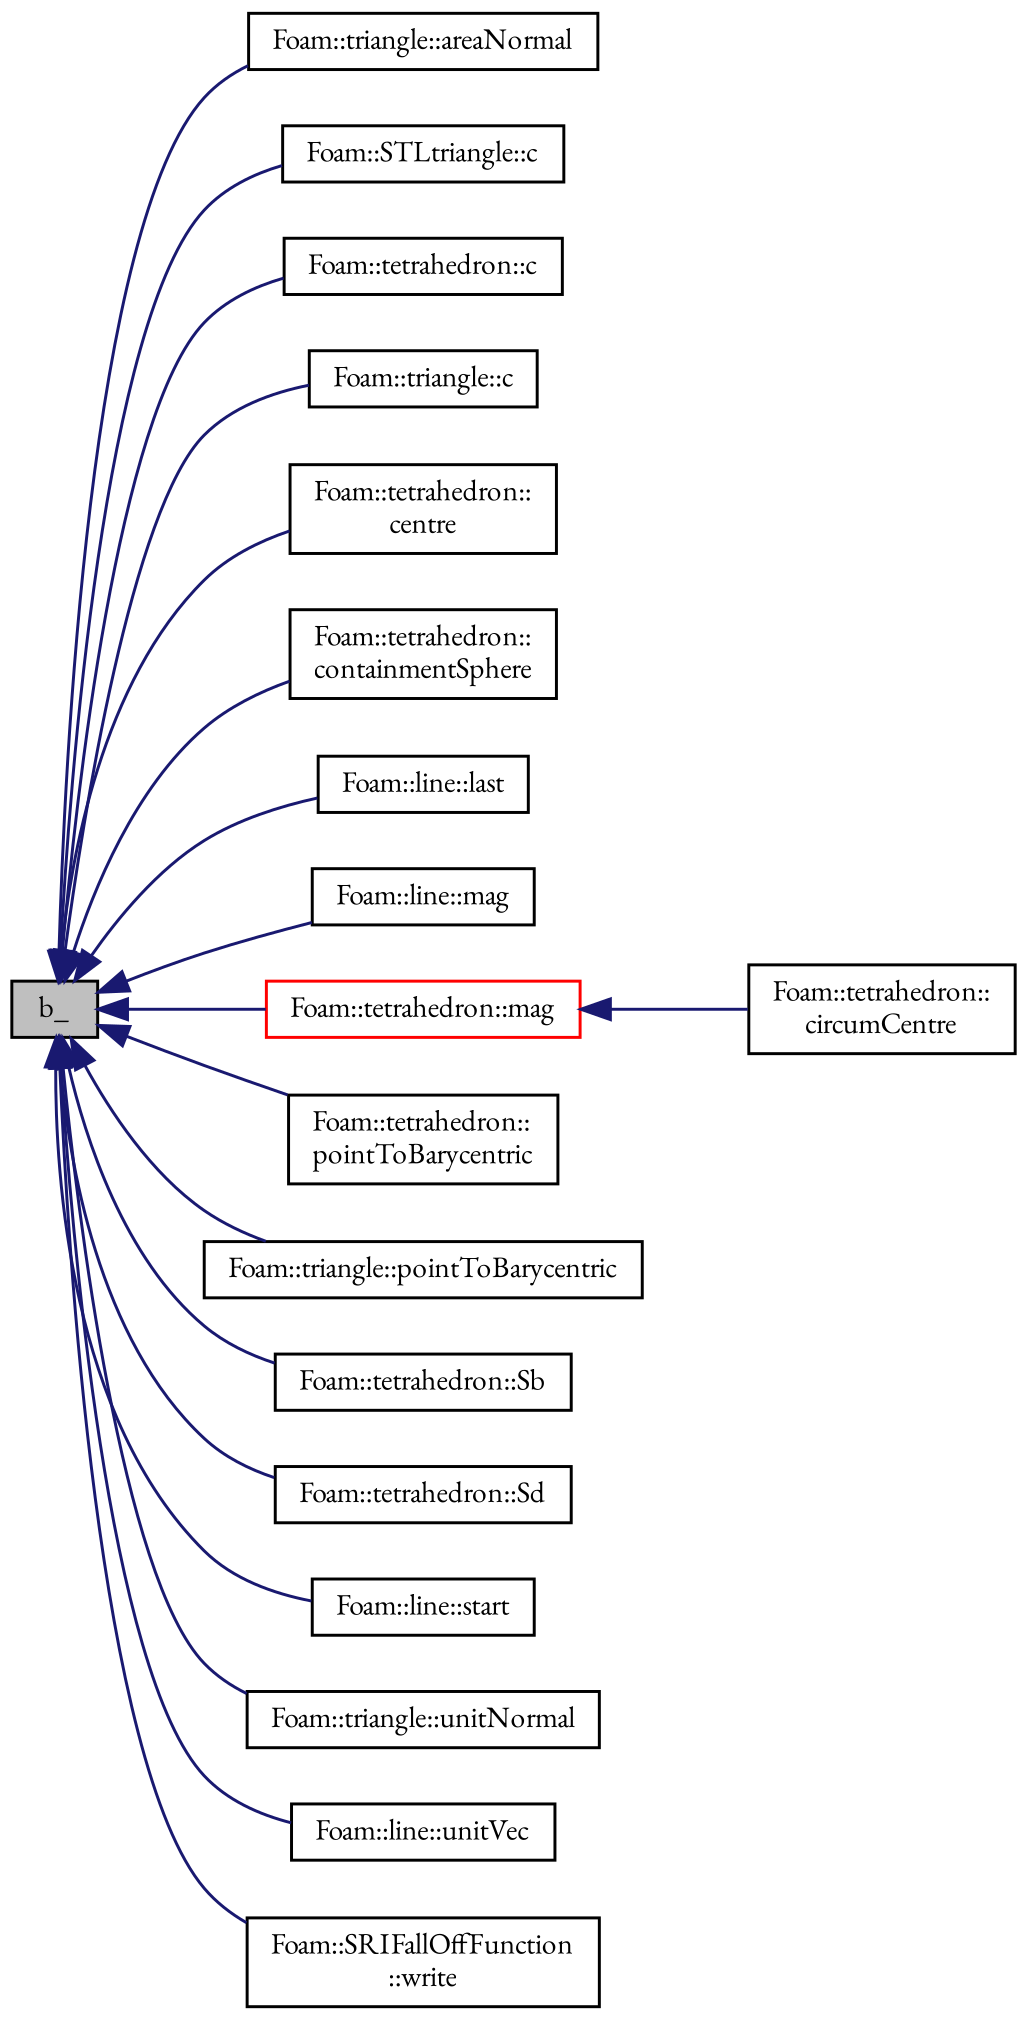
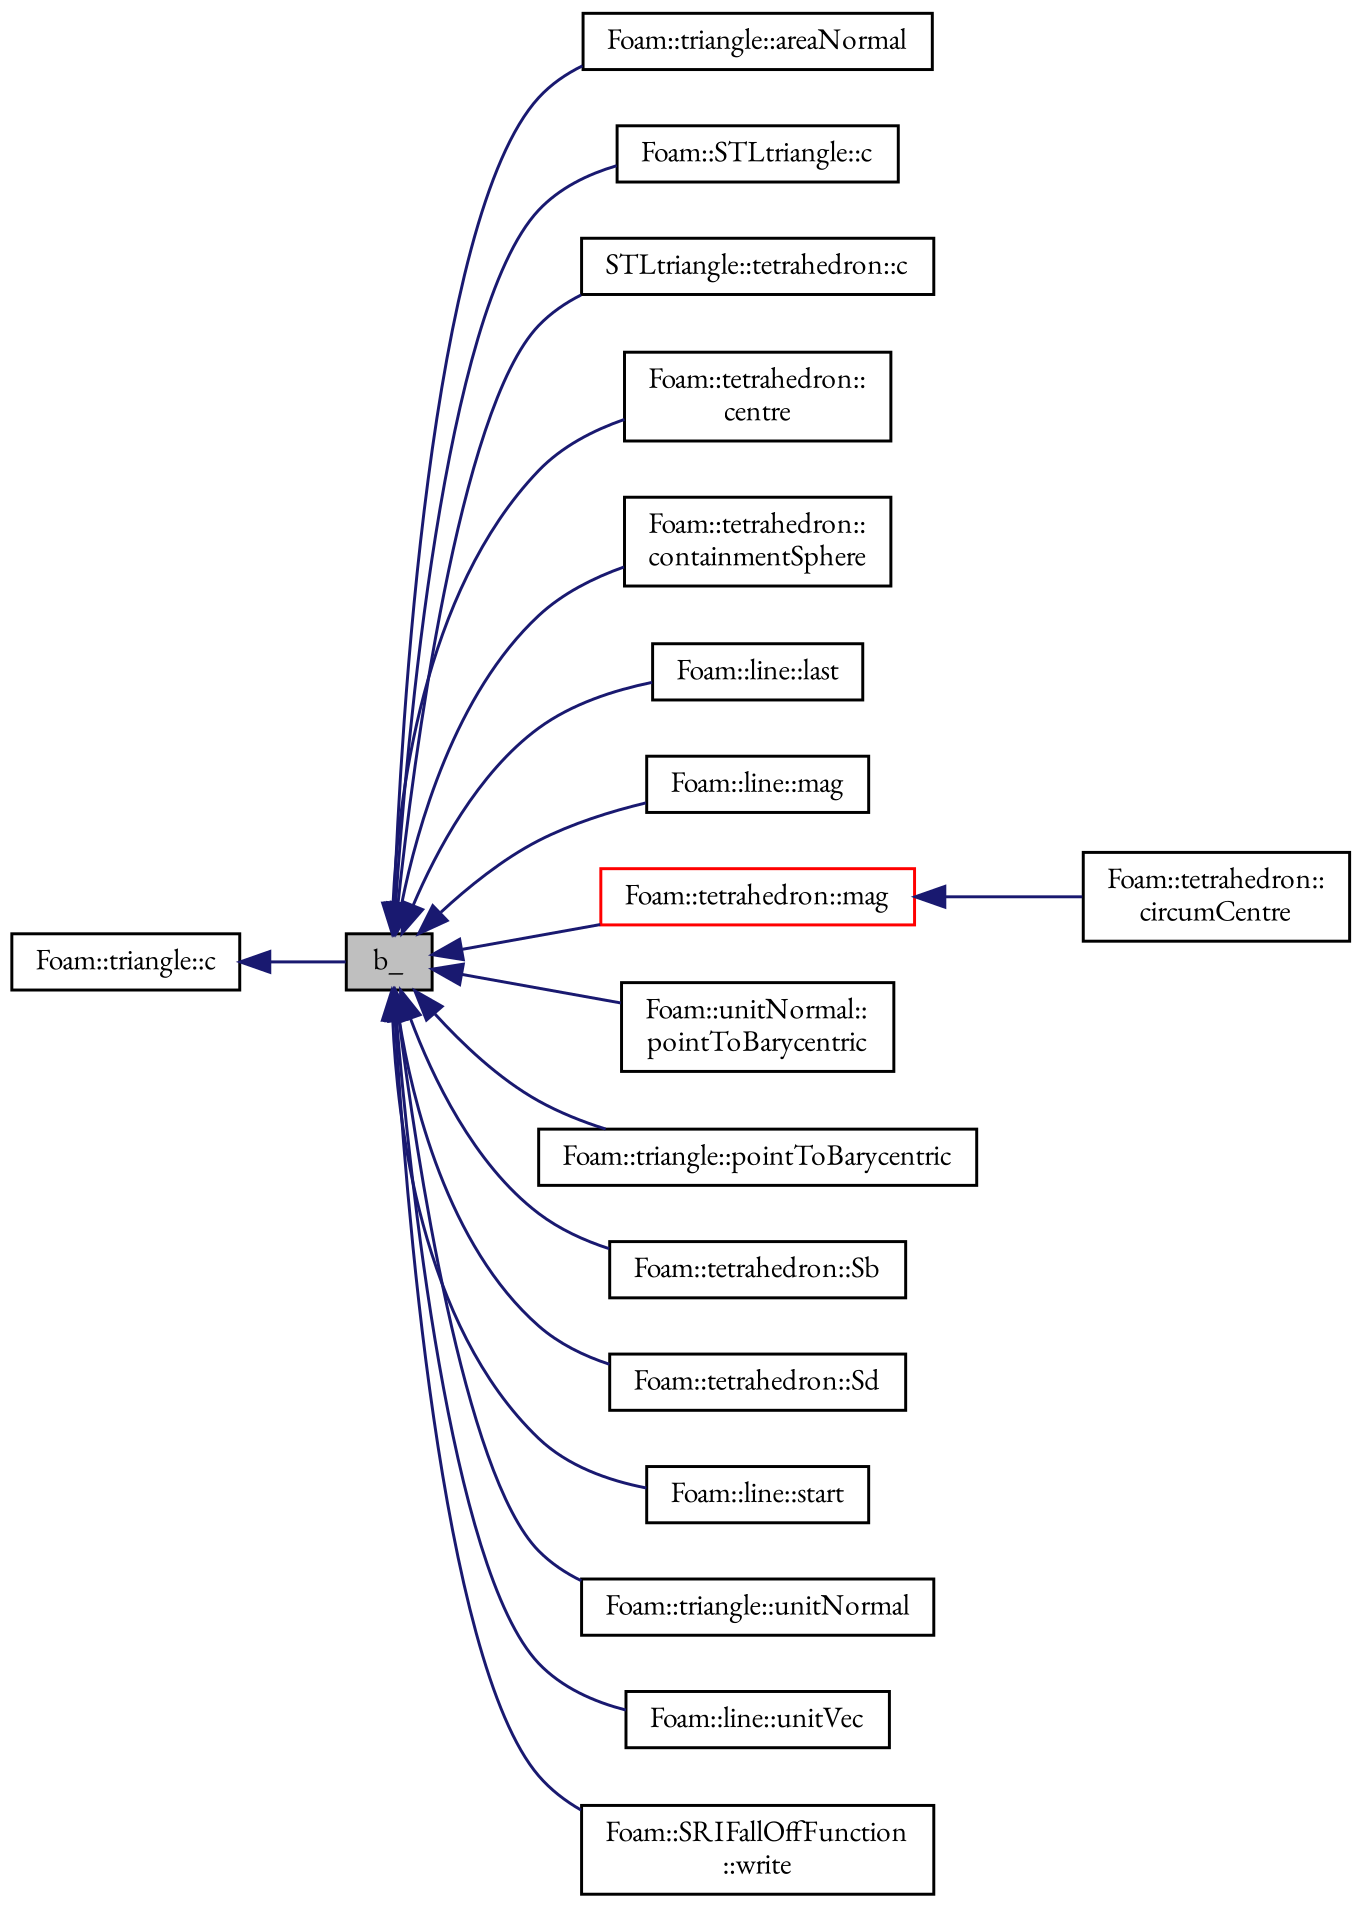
(423, 266) -> (758, 266)
(125, 628) -> (308, 962)
(423, 1139) -> (758, 1027)
